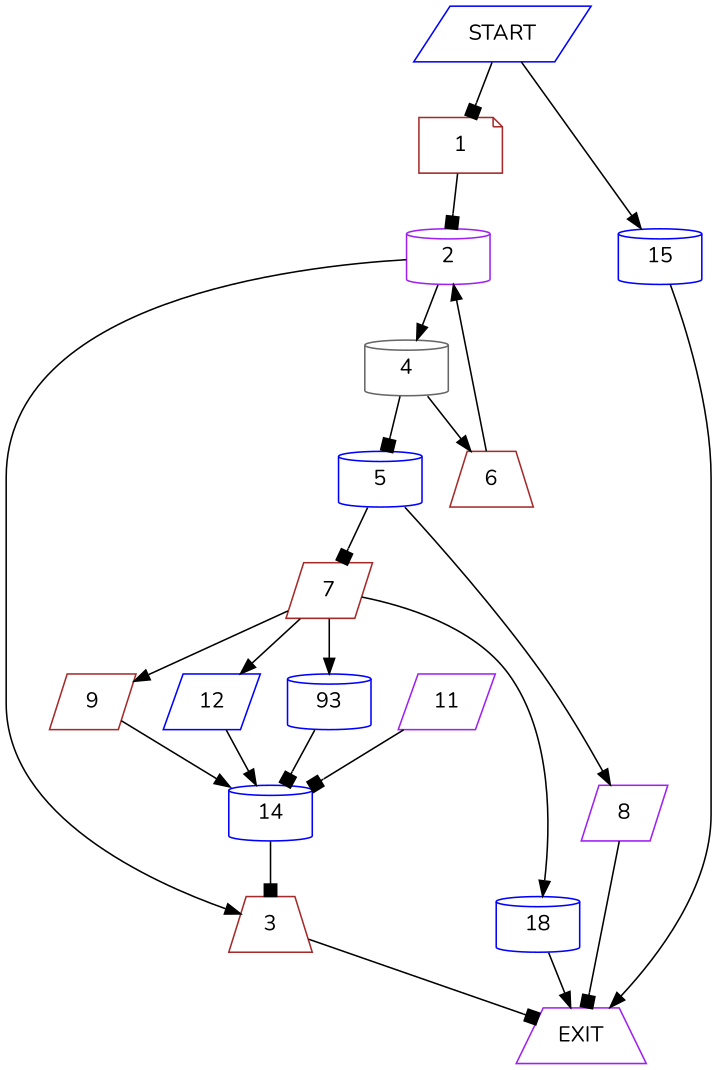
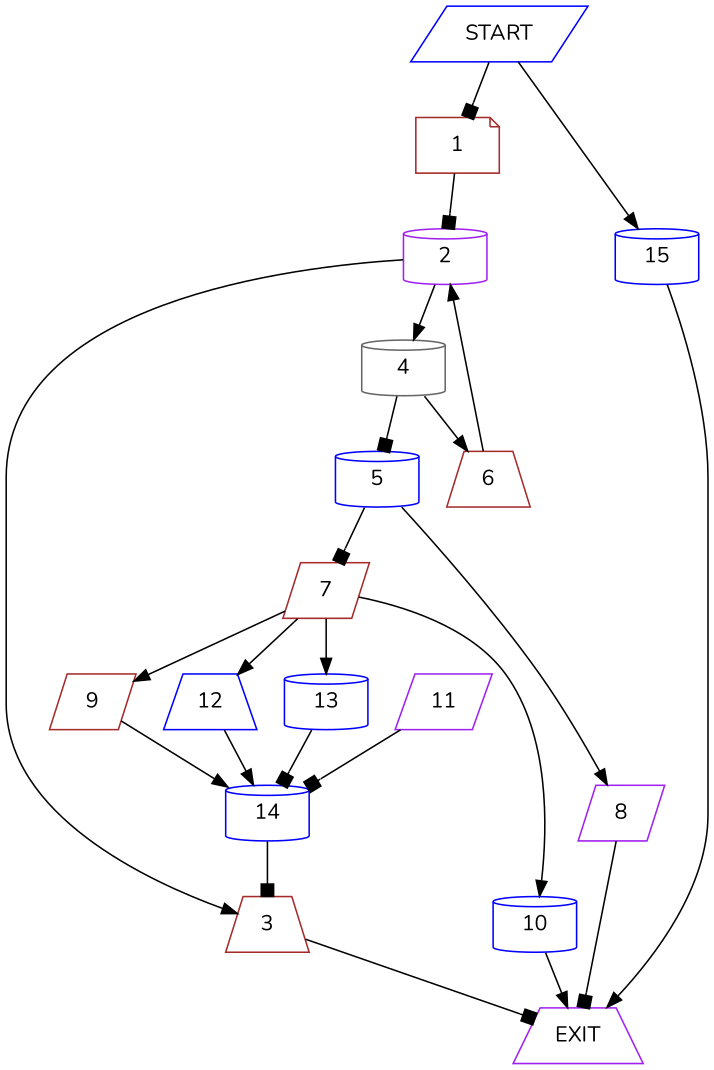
(212, 702) -> (210, 702)
(329, 702) -> (326, 702)
(538, 924) -> (535, 924)
